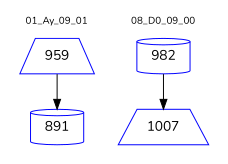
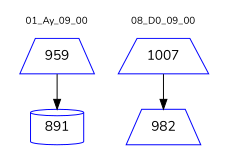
(57, 21) -> (57, 21)
(163, 56) -> (163, 127)
(163, 87) -> (163, 87)
